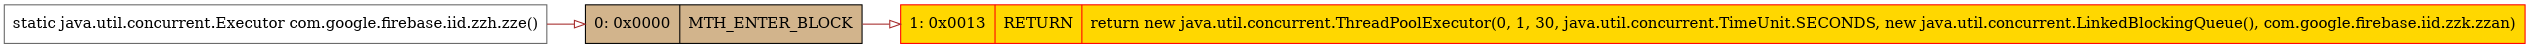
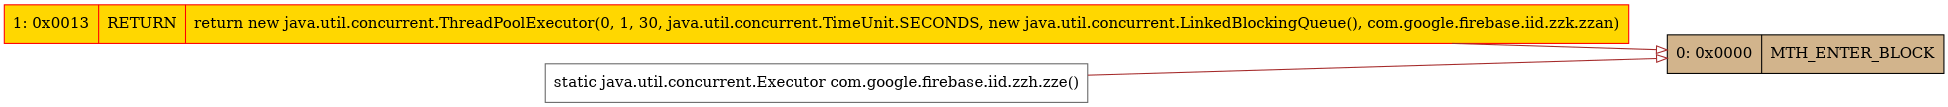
(876, 24) -> (1554, 47)
